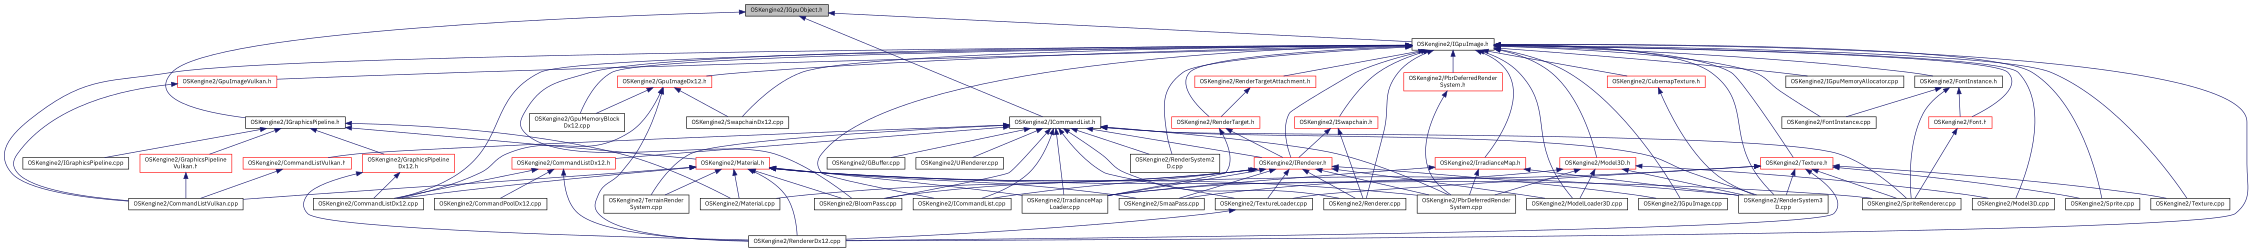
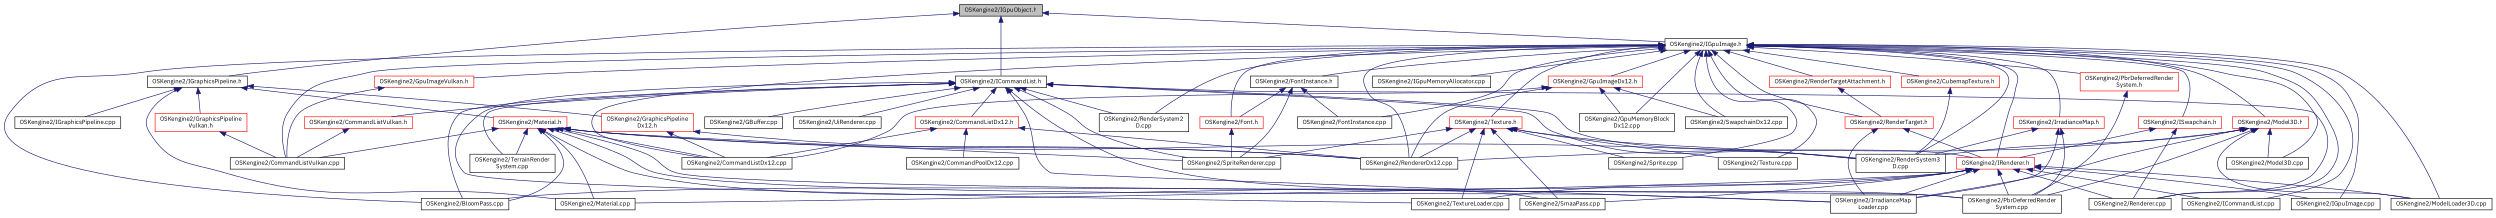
(1026, 176) -> none
(1038, 229) -> (1851, 151)
